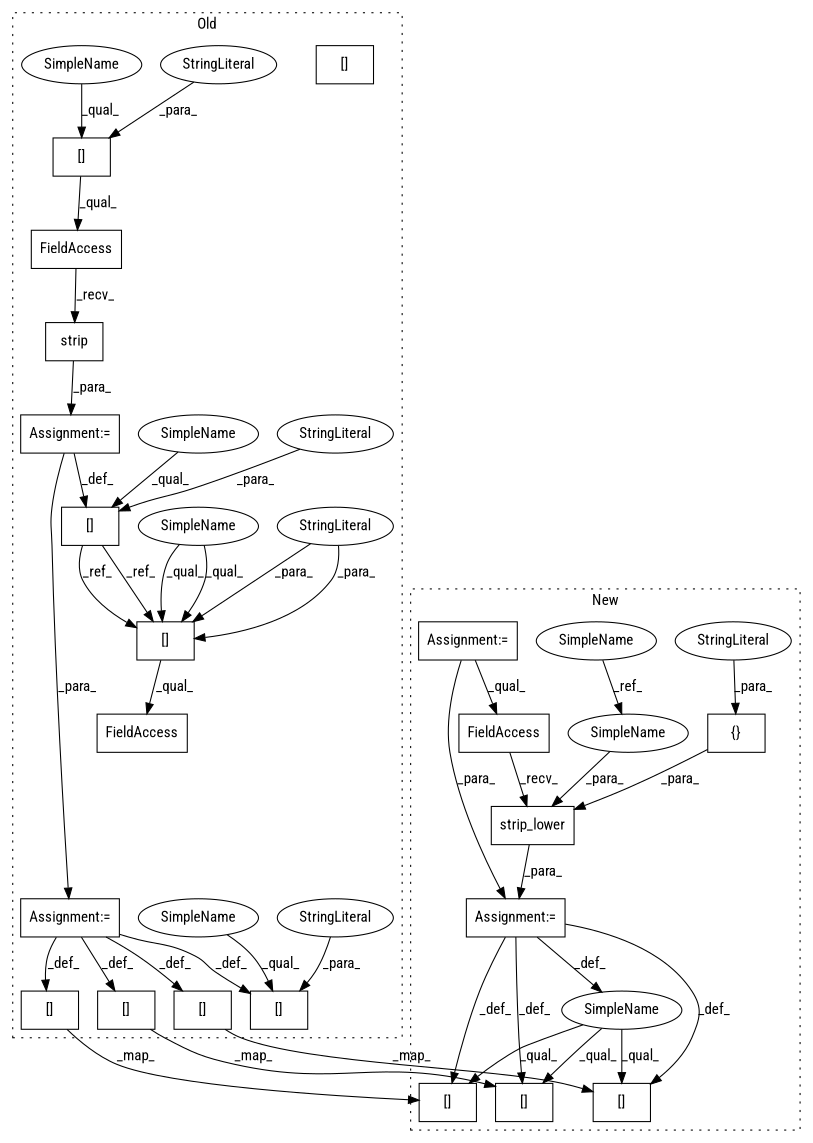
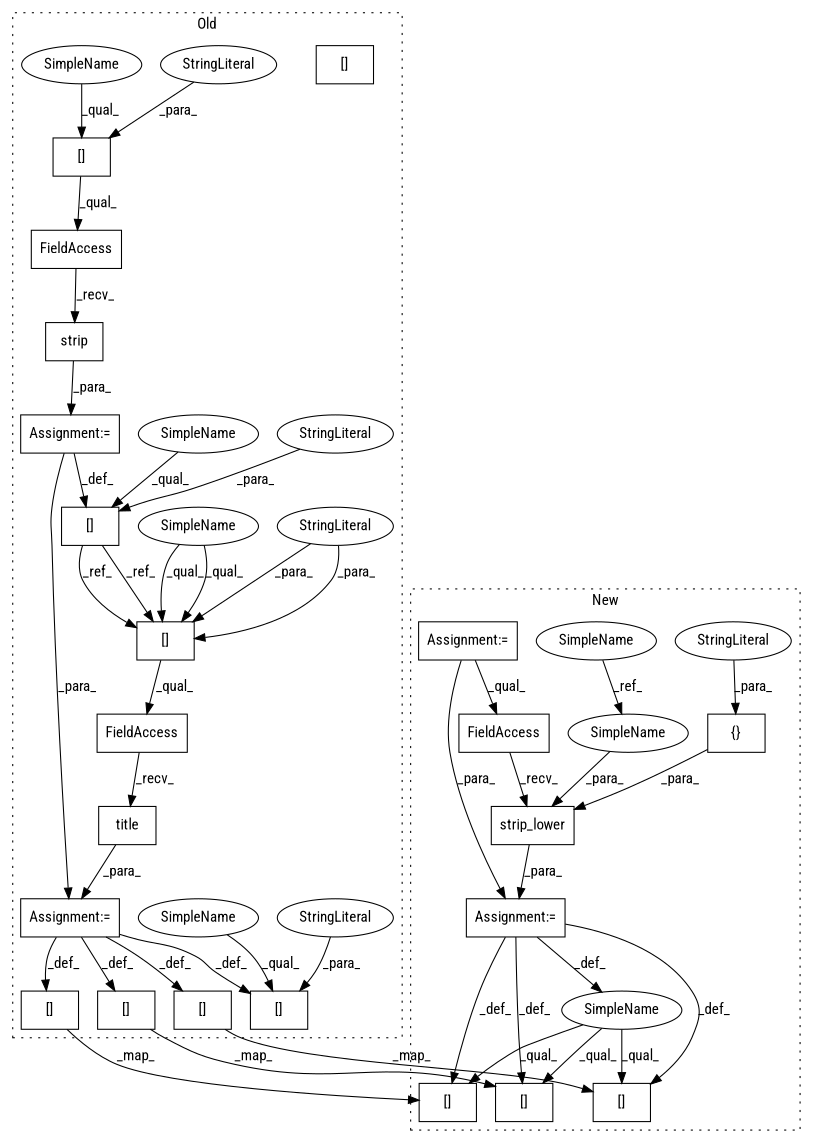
none -> (127, 826)
